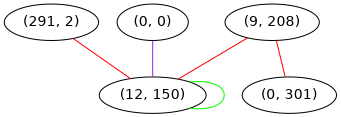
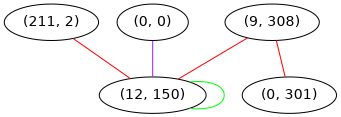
(51, 22) -> (51, 22)
(272, 22) -> (272, 22)
